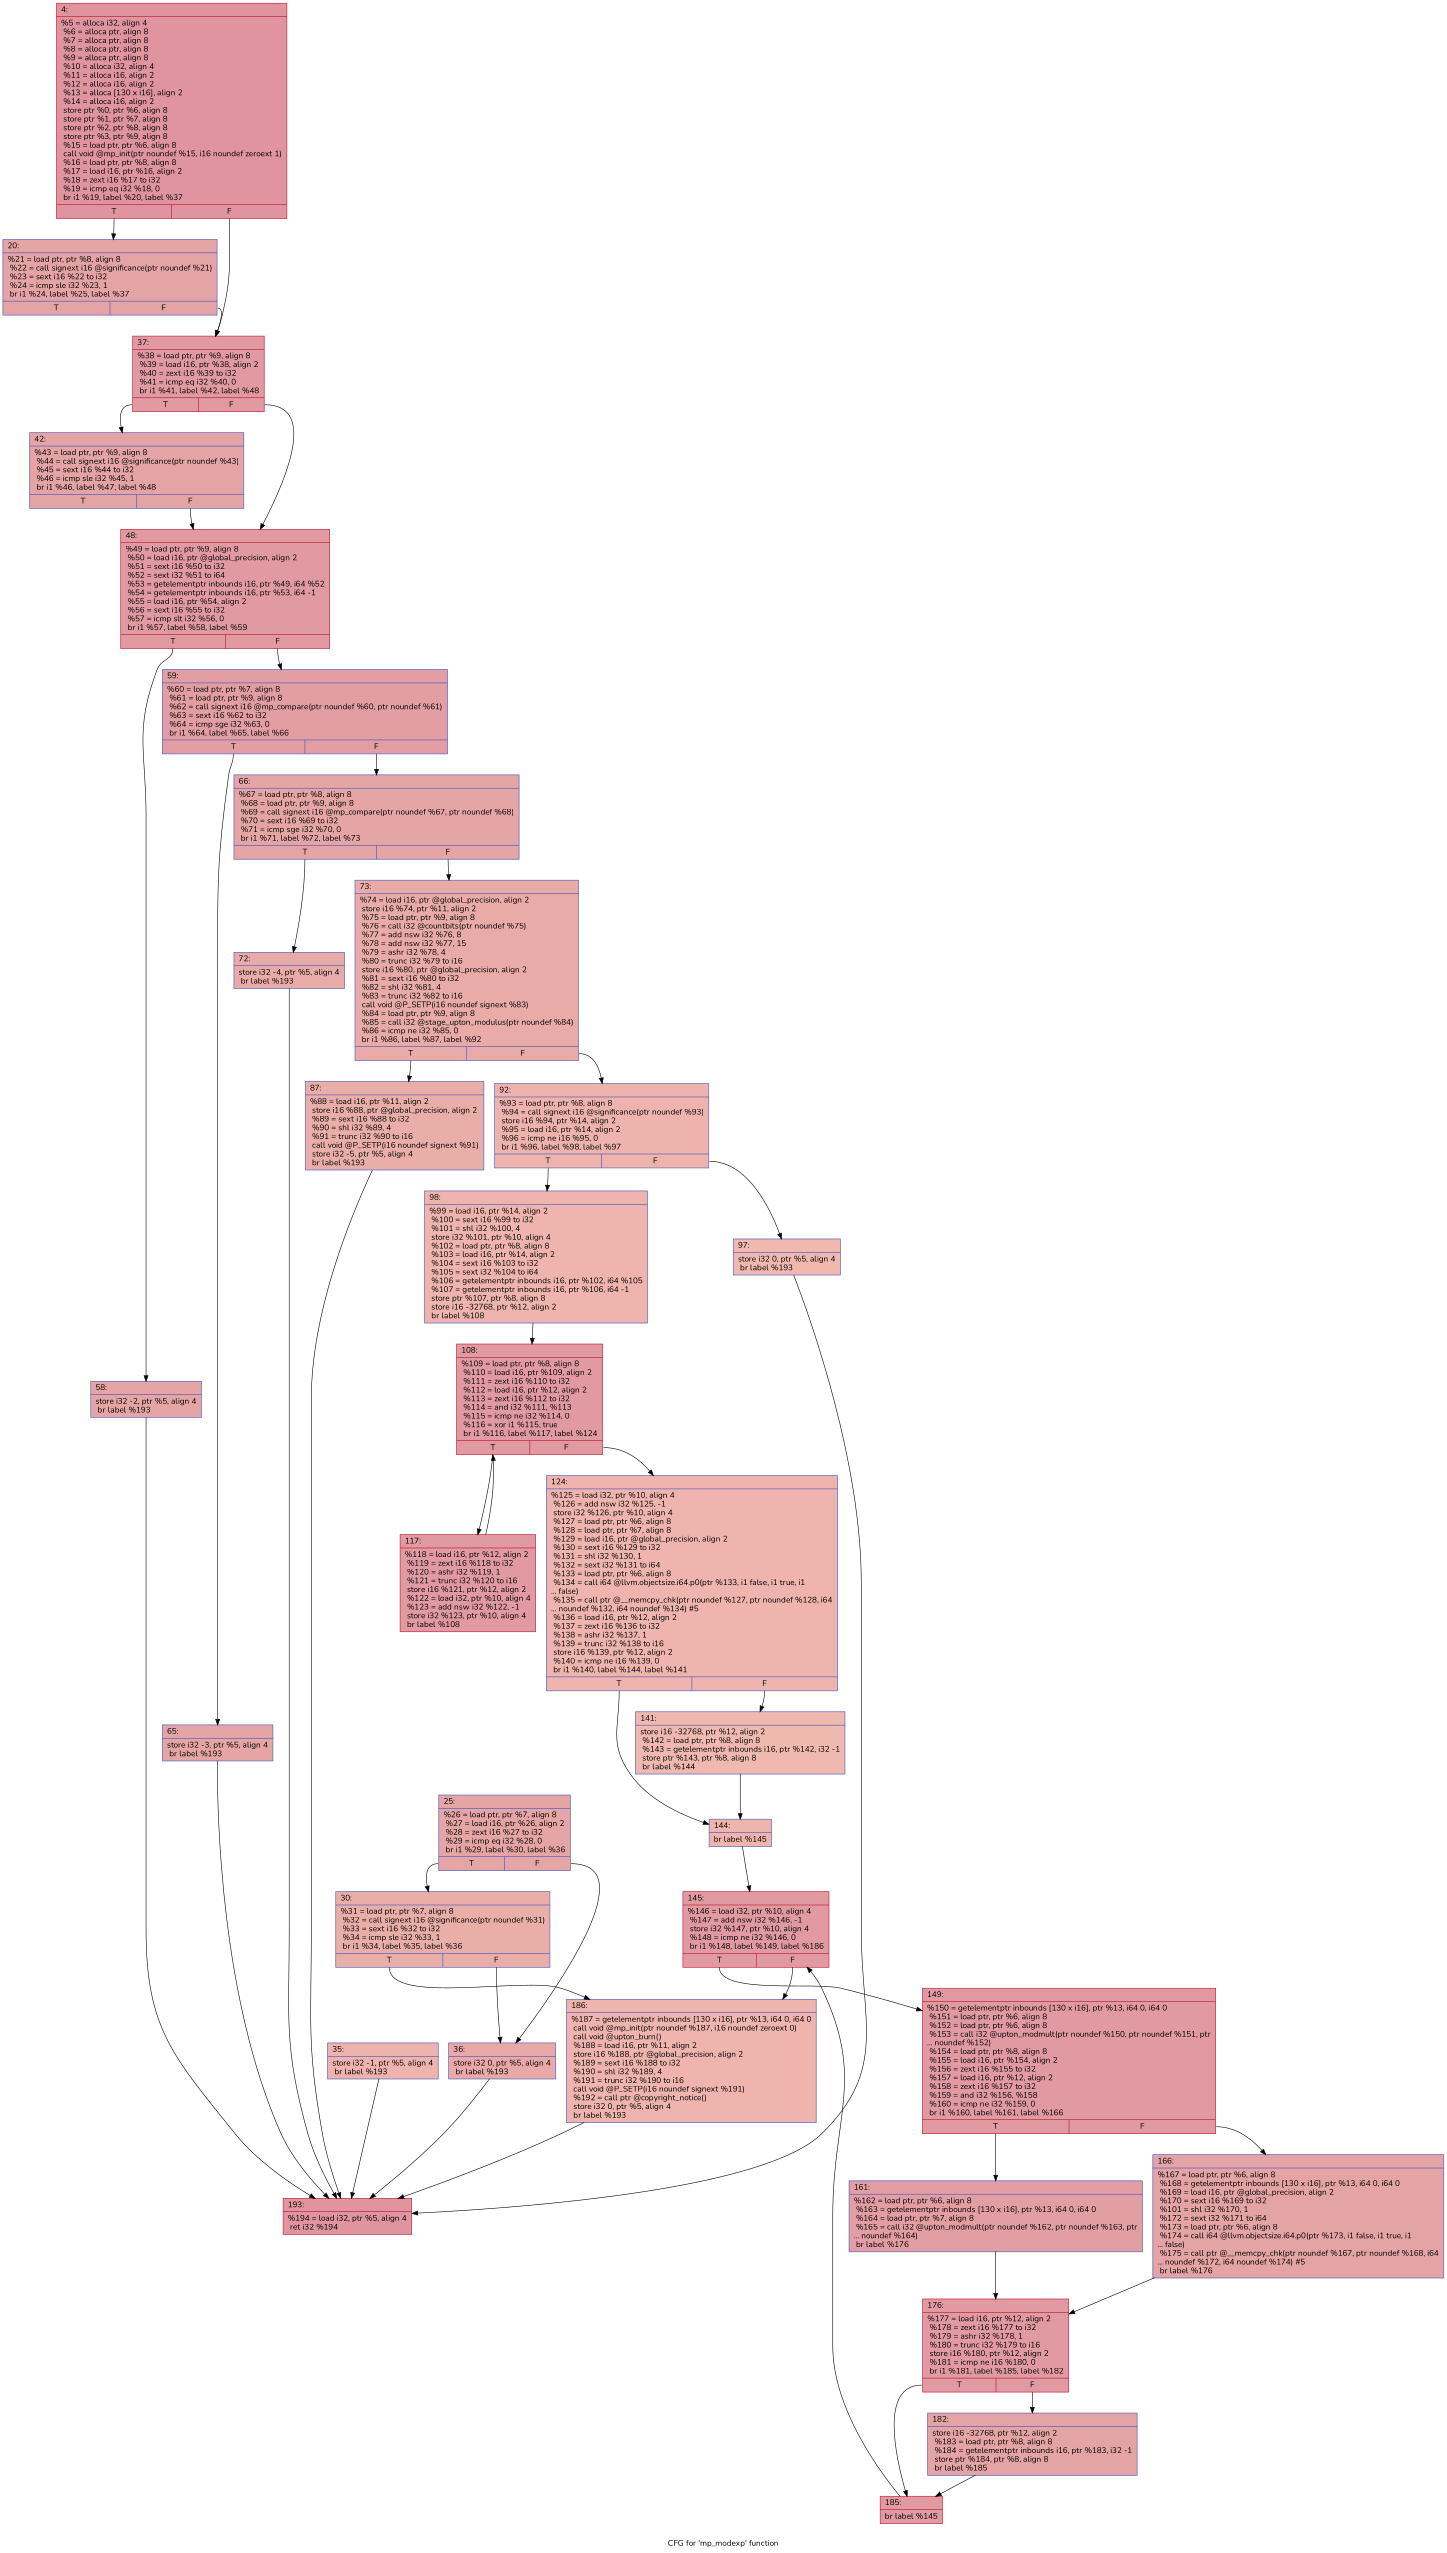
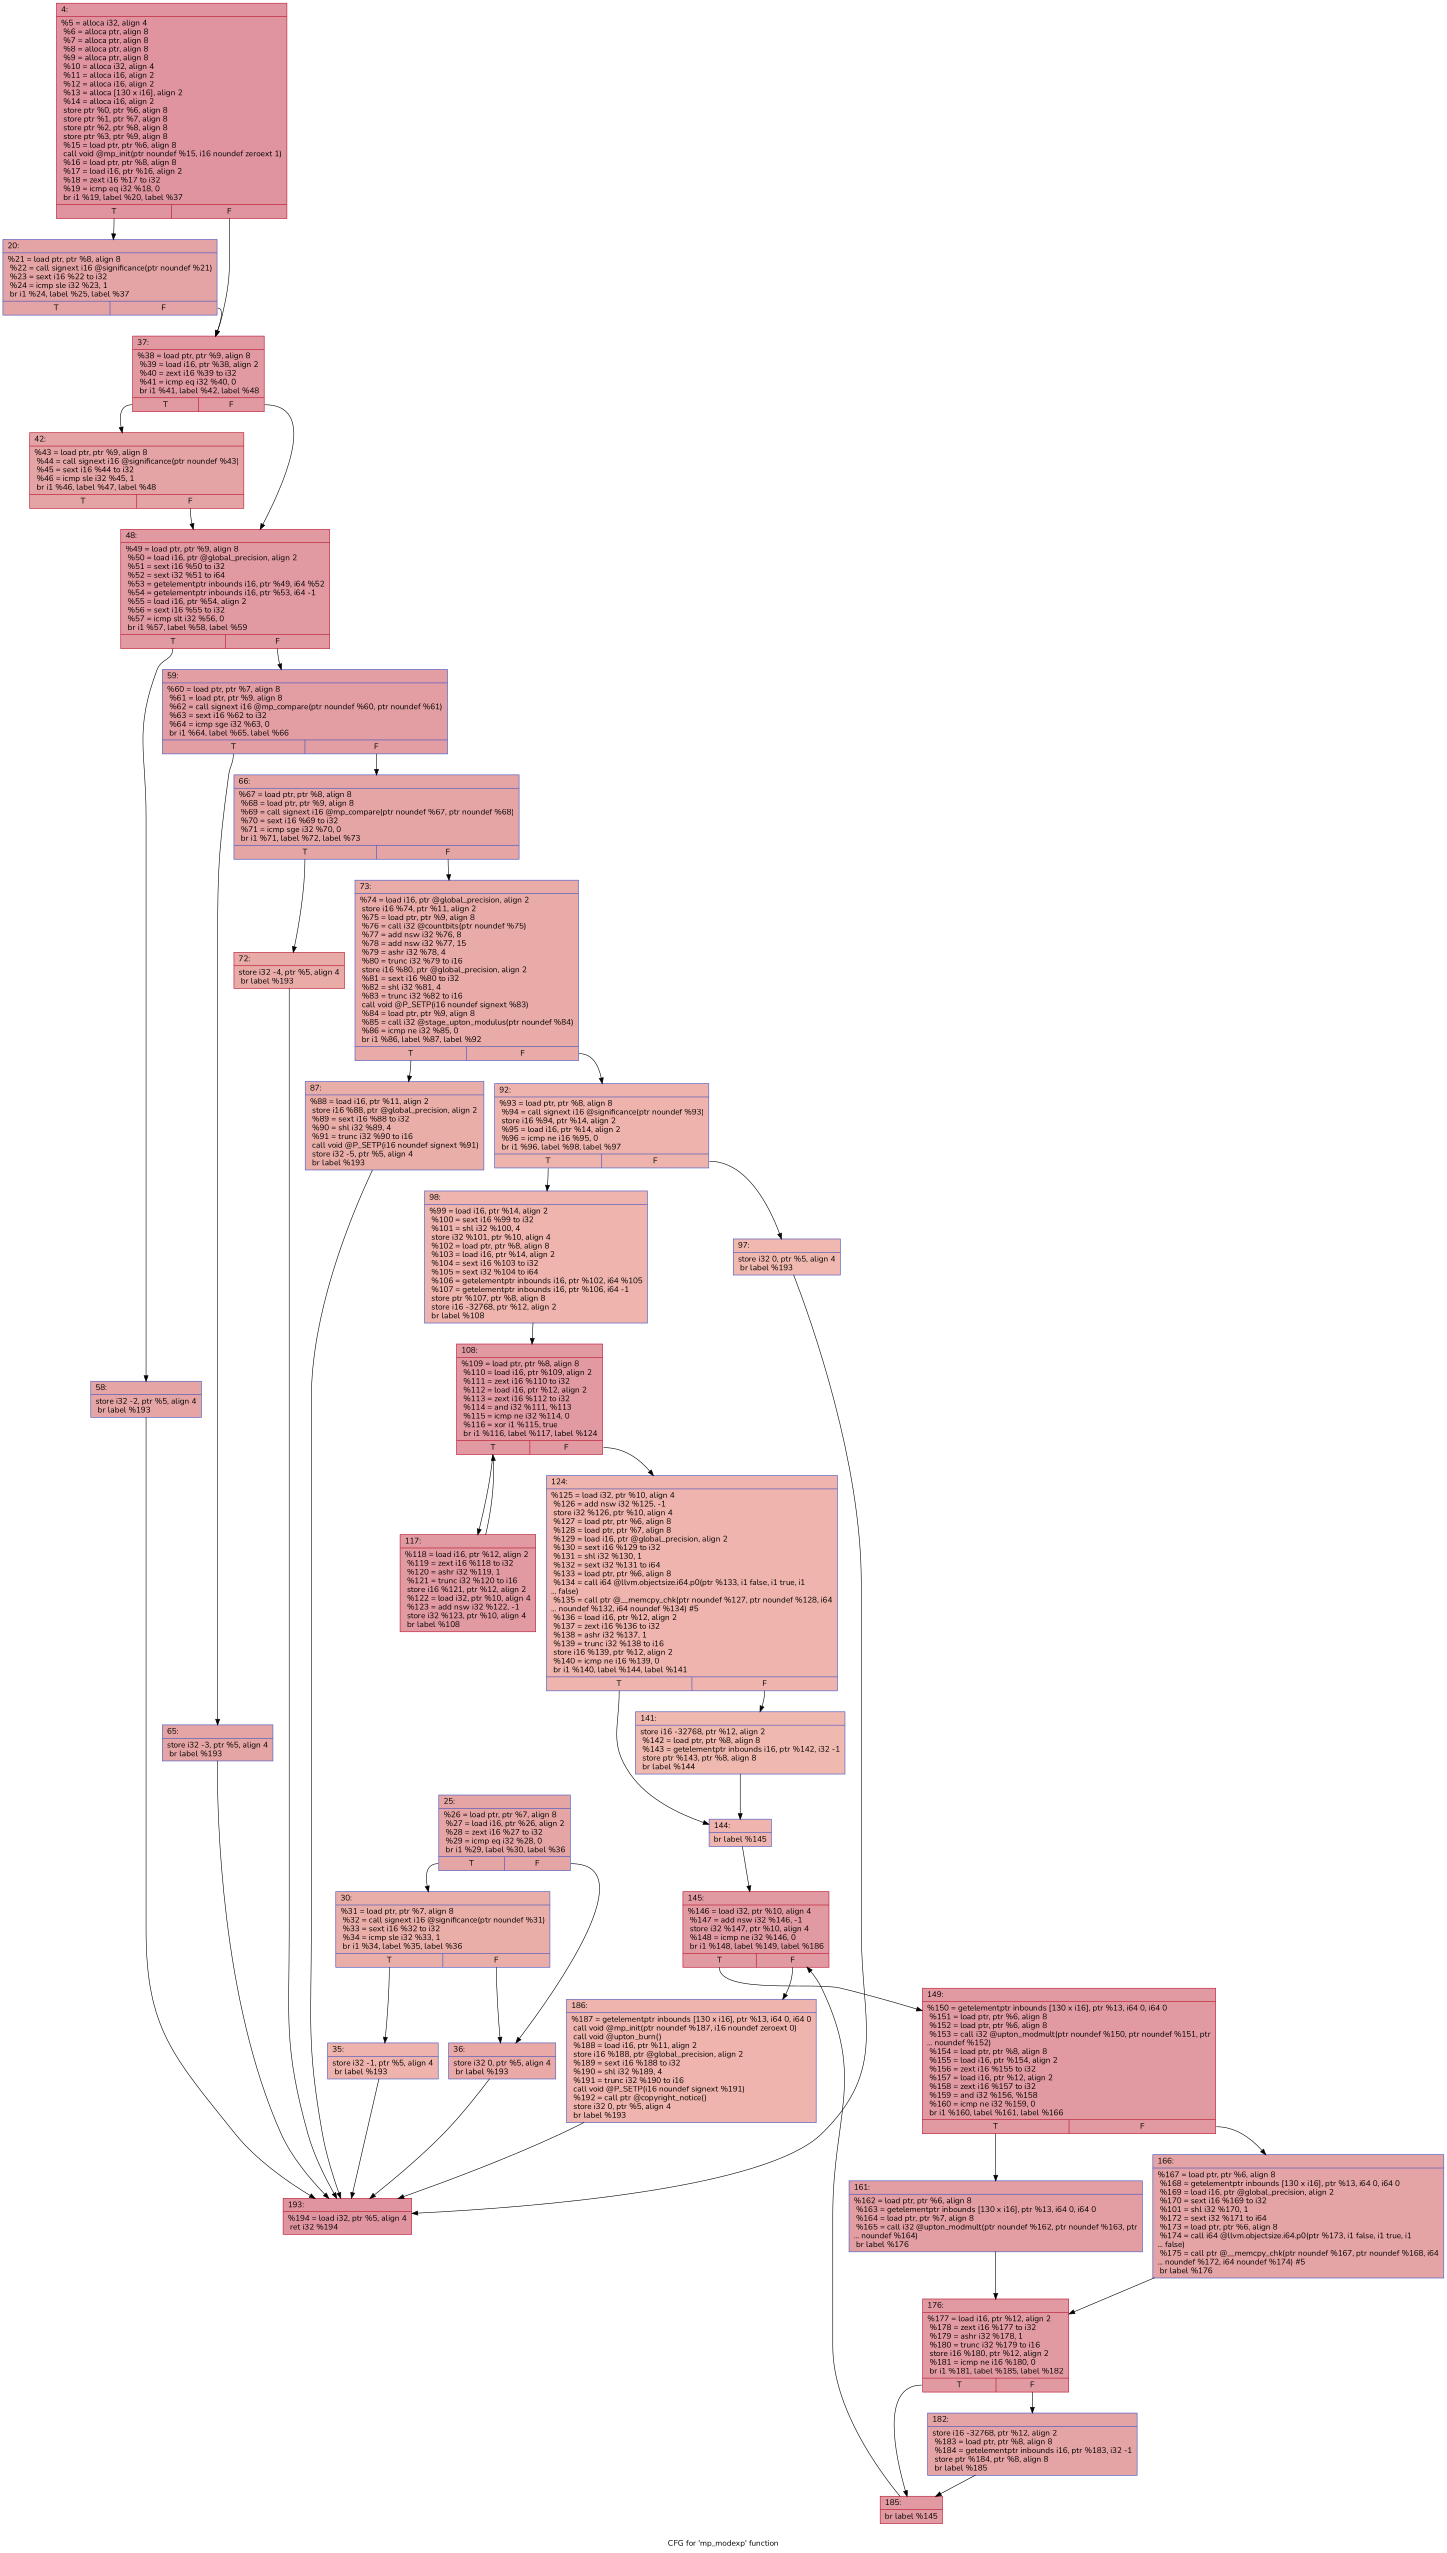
(137, 471) -> (137, 471)
(289, 970) -> (289, 970)
(484, 1987) -> (388, 2002)
